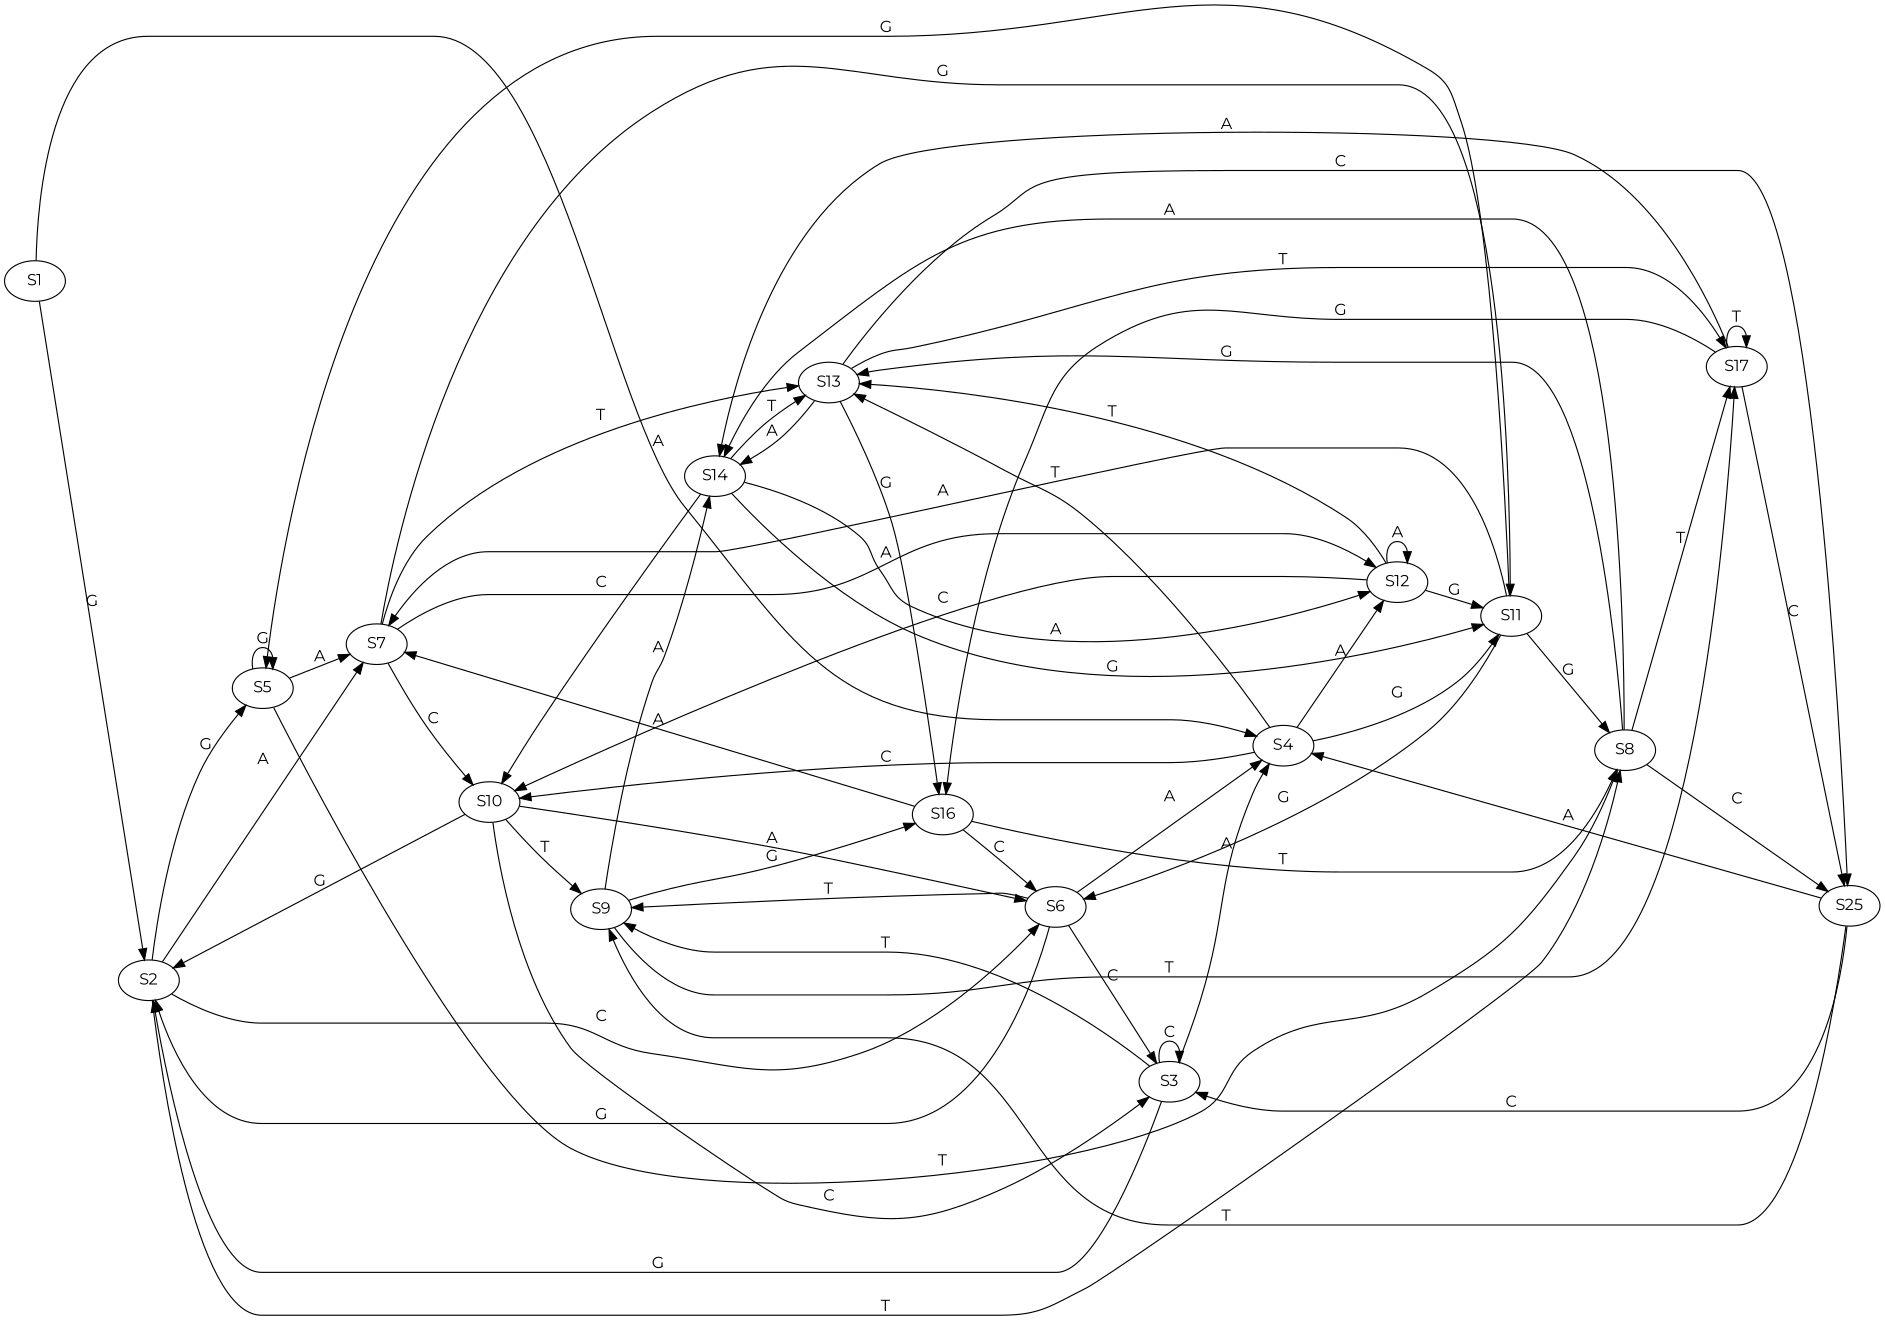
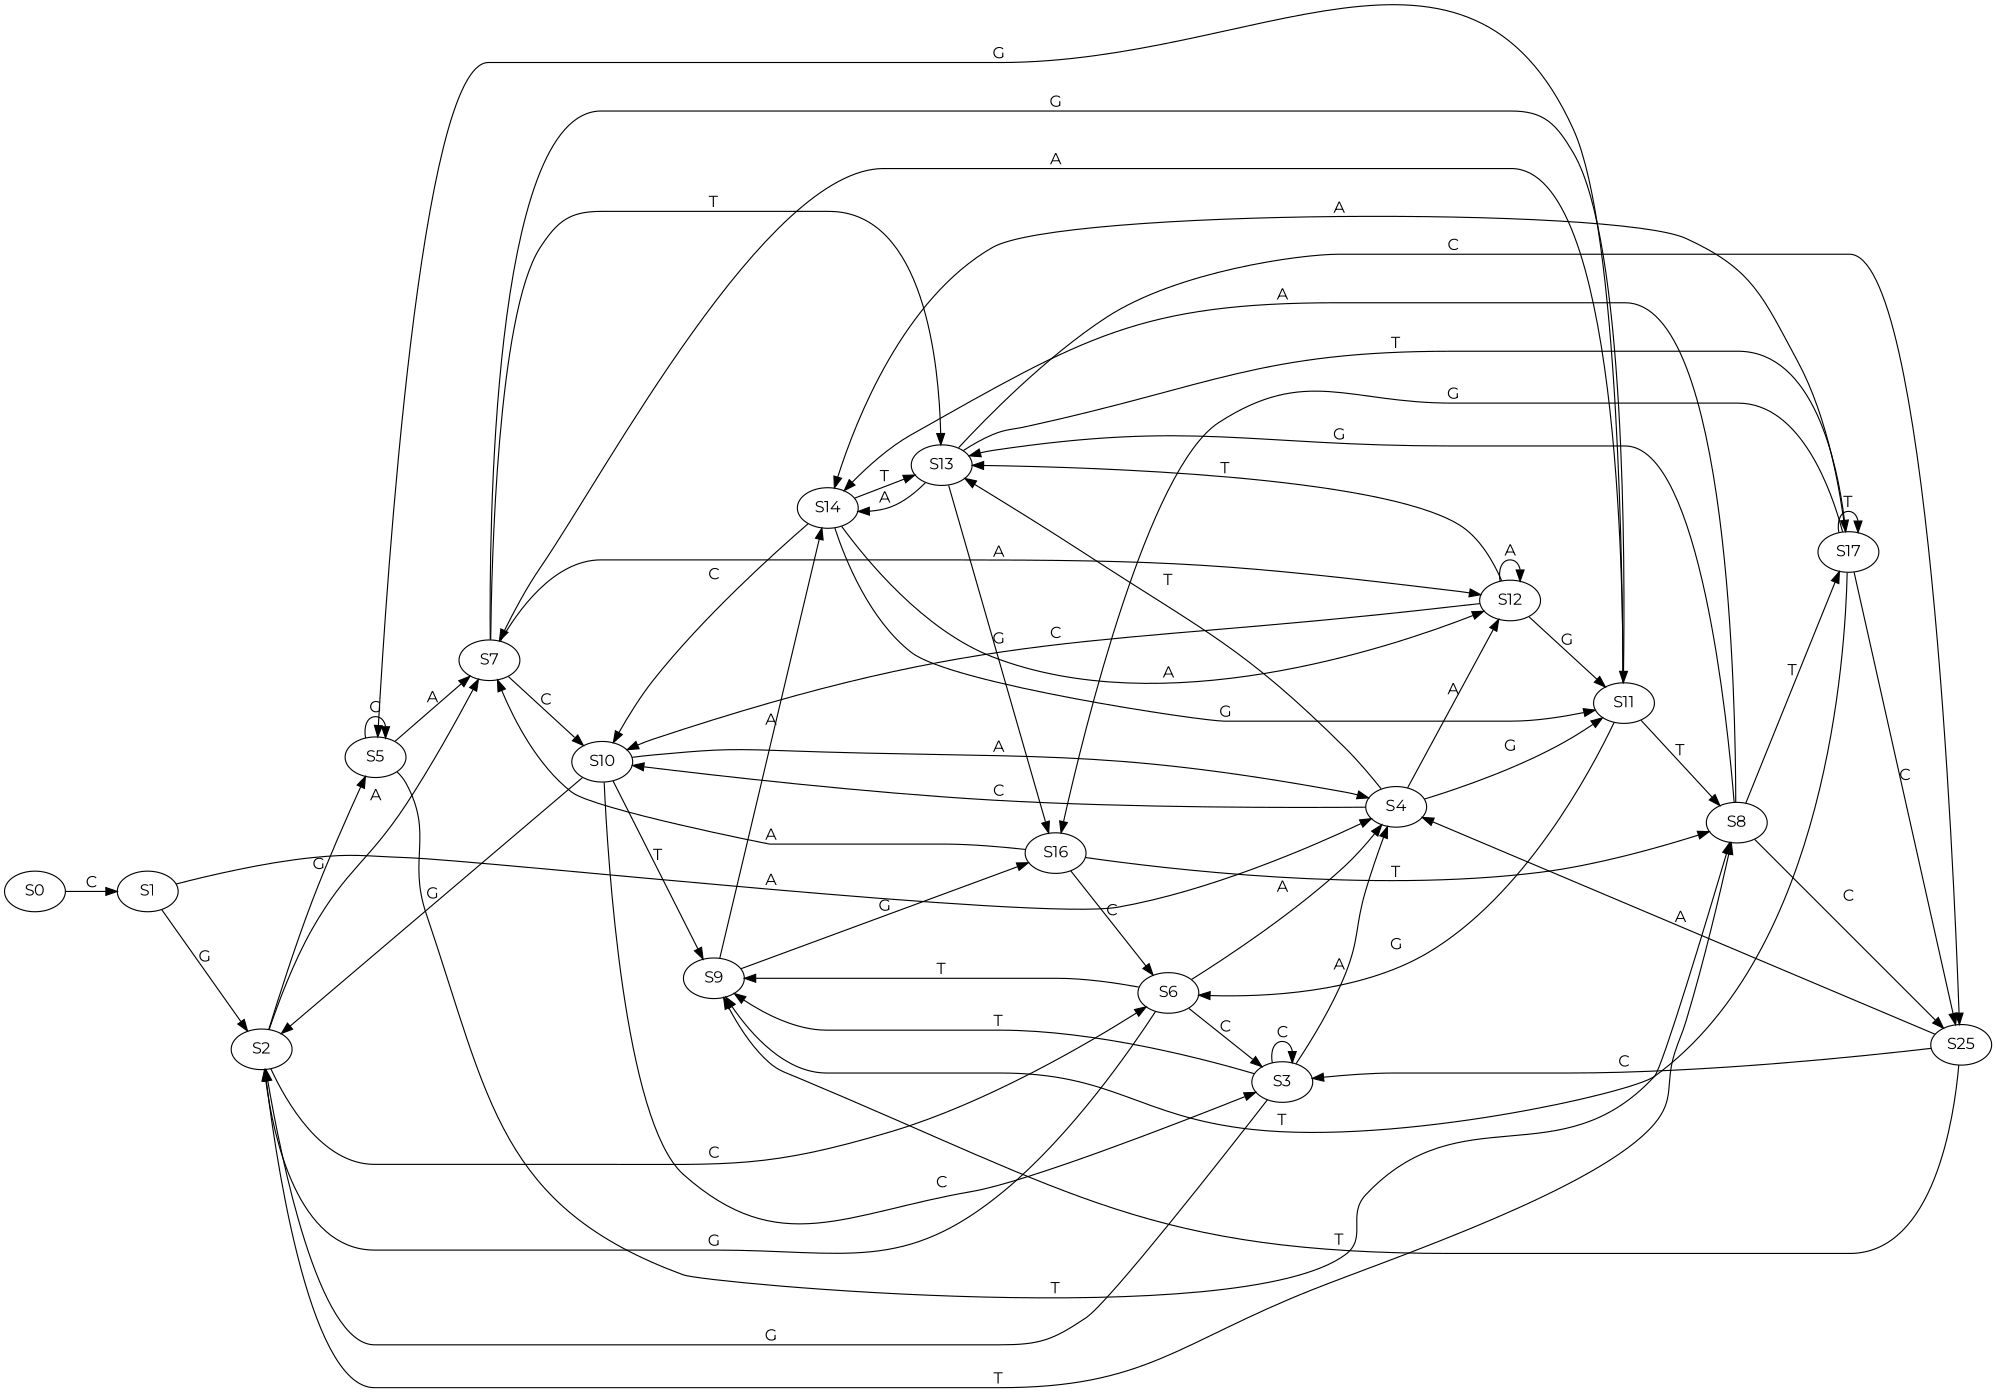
(1568, 671) -> (1680, 751)
(768, 847) -> (996, 756)
none -> (35, 891)
(1391, 977) -> (1458, 1121)
